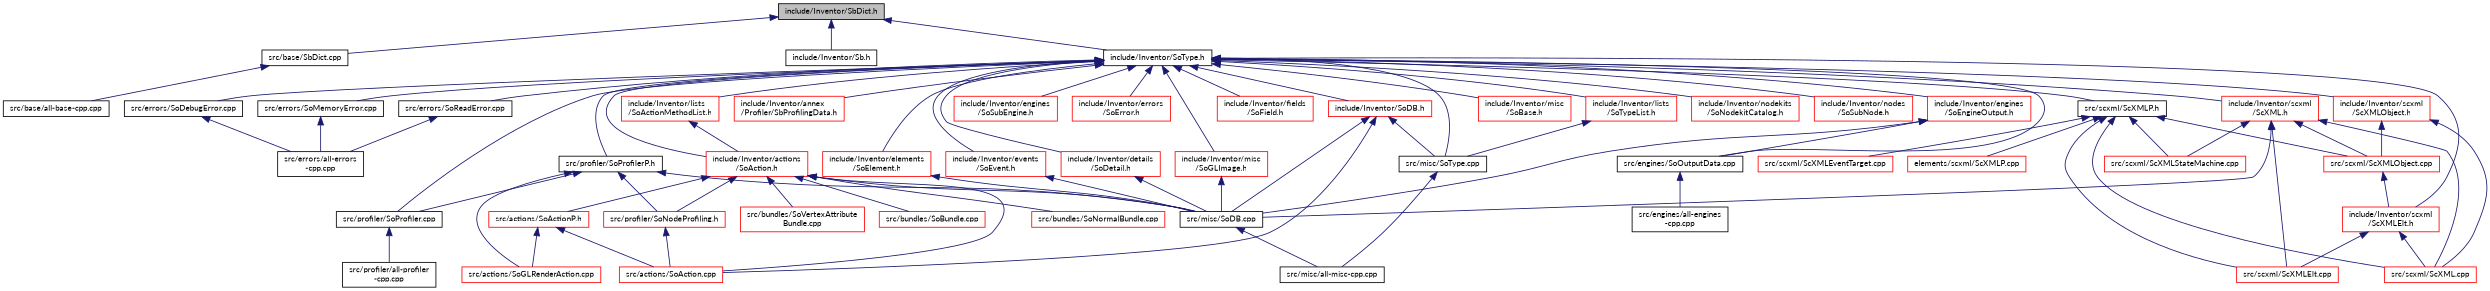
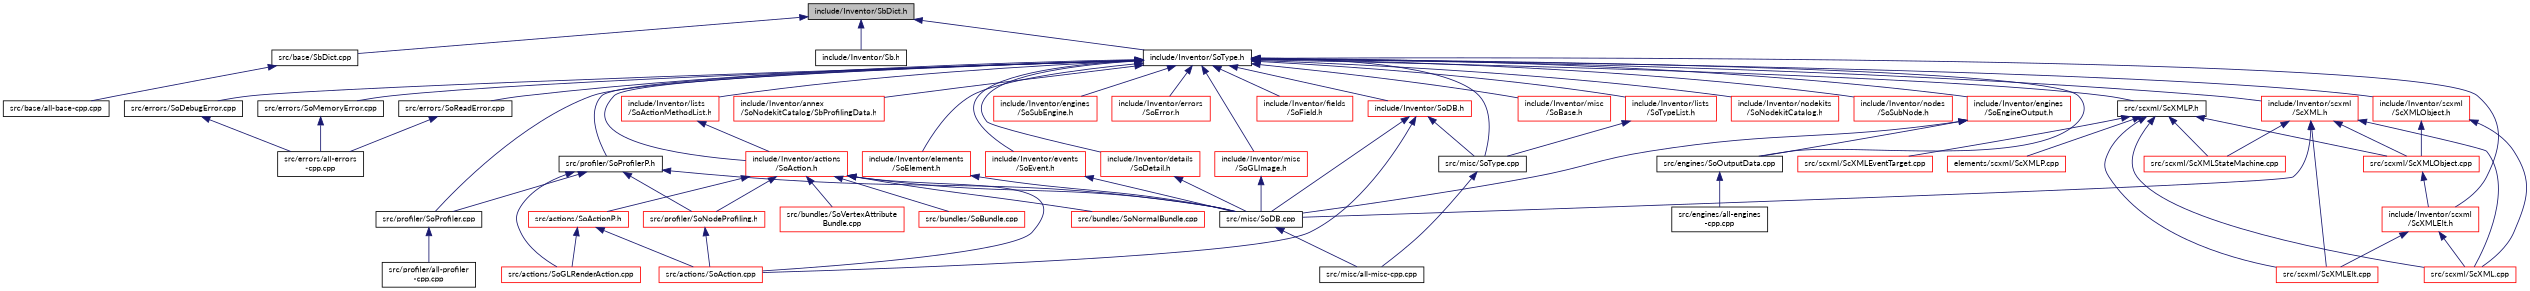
(789, 109) -> (809, 109)
